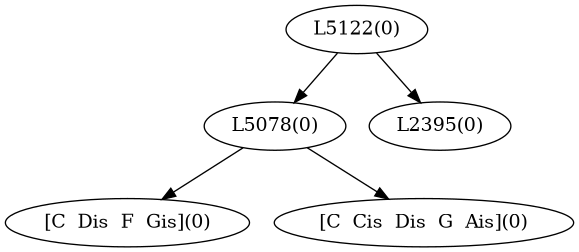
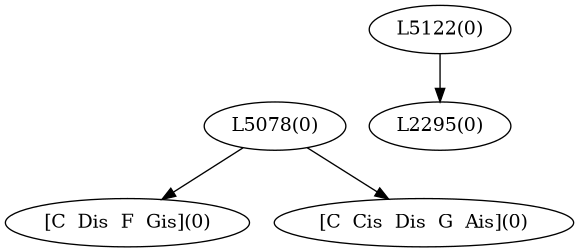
(320, 73) -> none
(440, 126) -> (440, 126)
